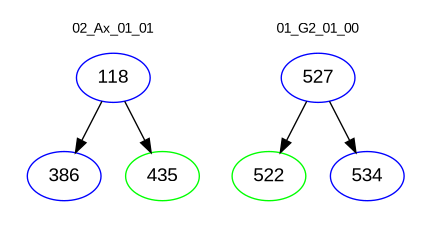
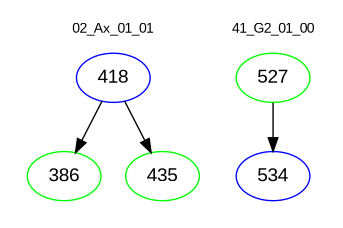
(318, 29) -> (274, 29)
(113, 78) -> (113, 78)
(318, 78) -> (273, 78)
(64, 176) -> (64, 176)
(269, 176) -> none
